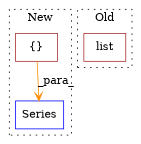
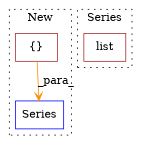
(105, 18) -> (105, 18)
